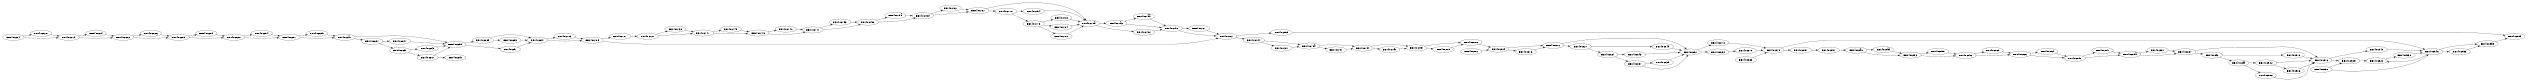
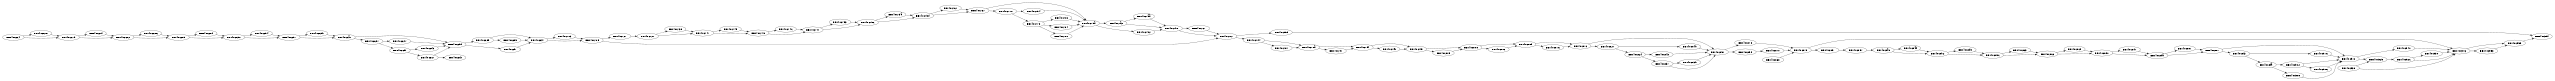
none -> (1484, 48)
(2409, 61) -> (2434, 60)
